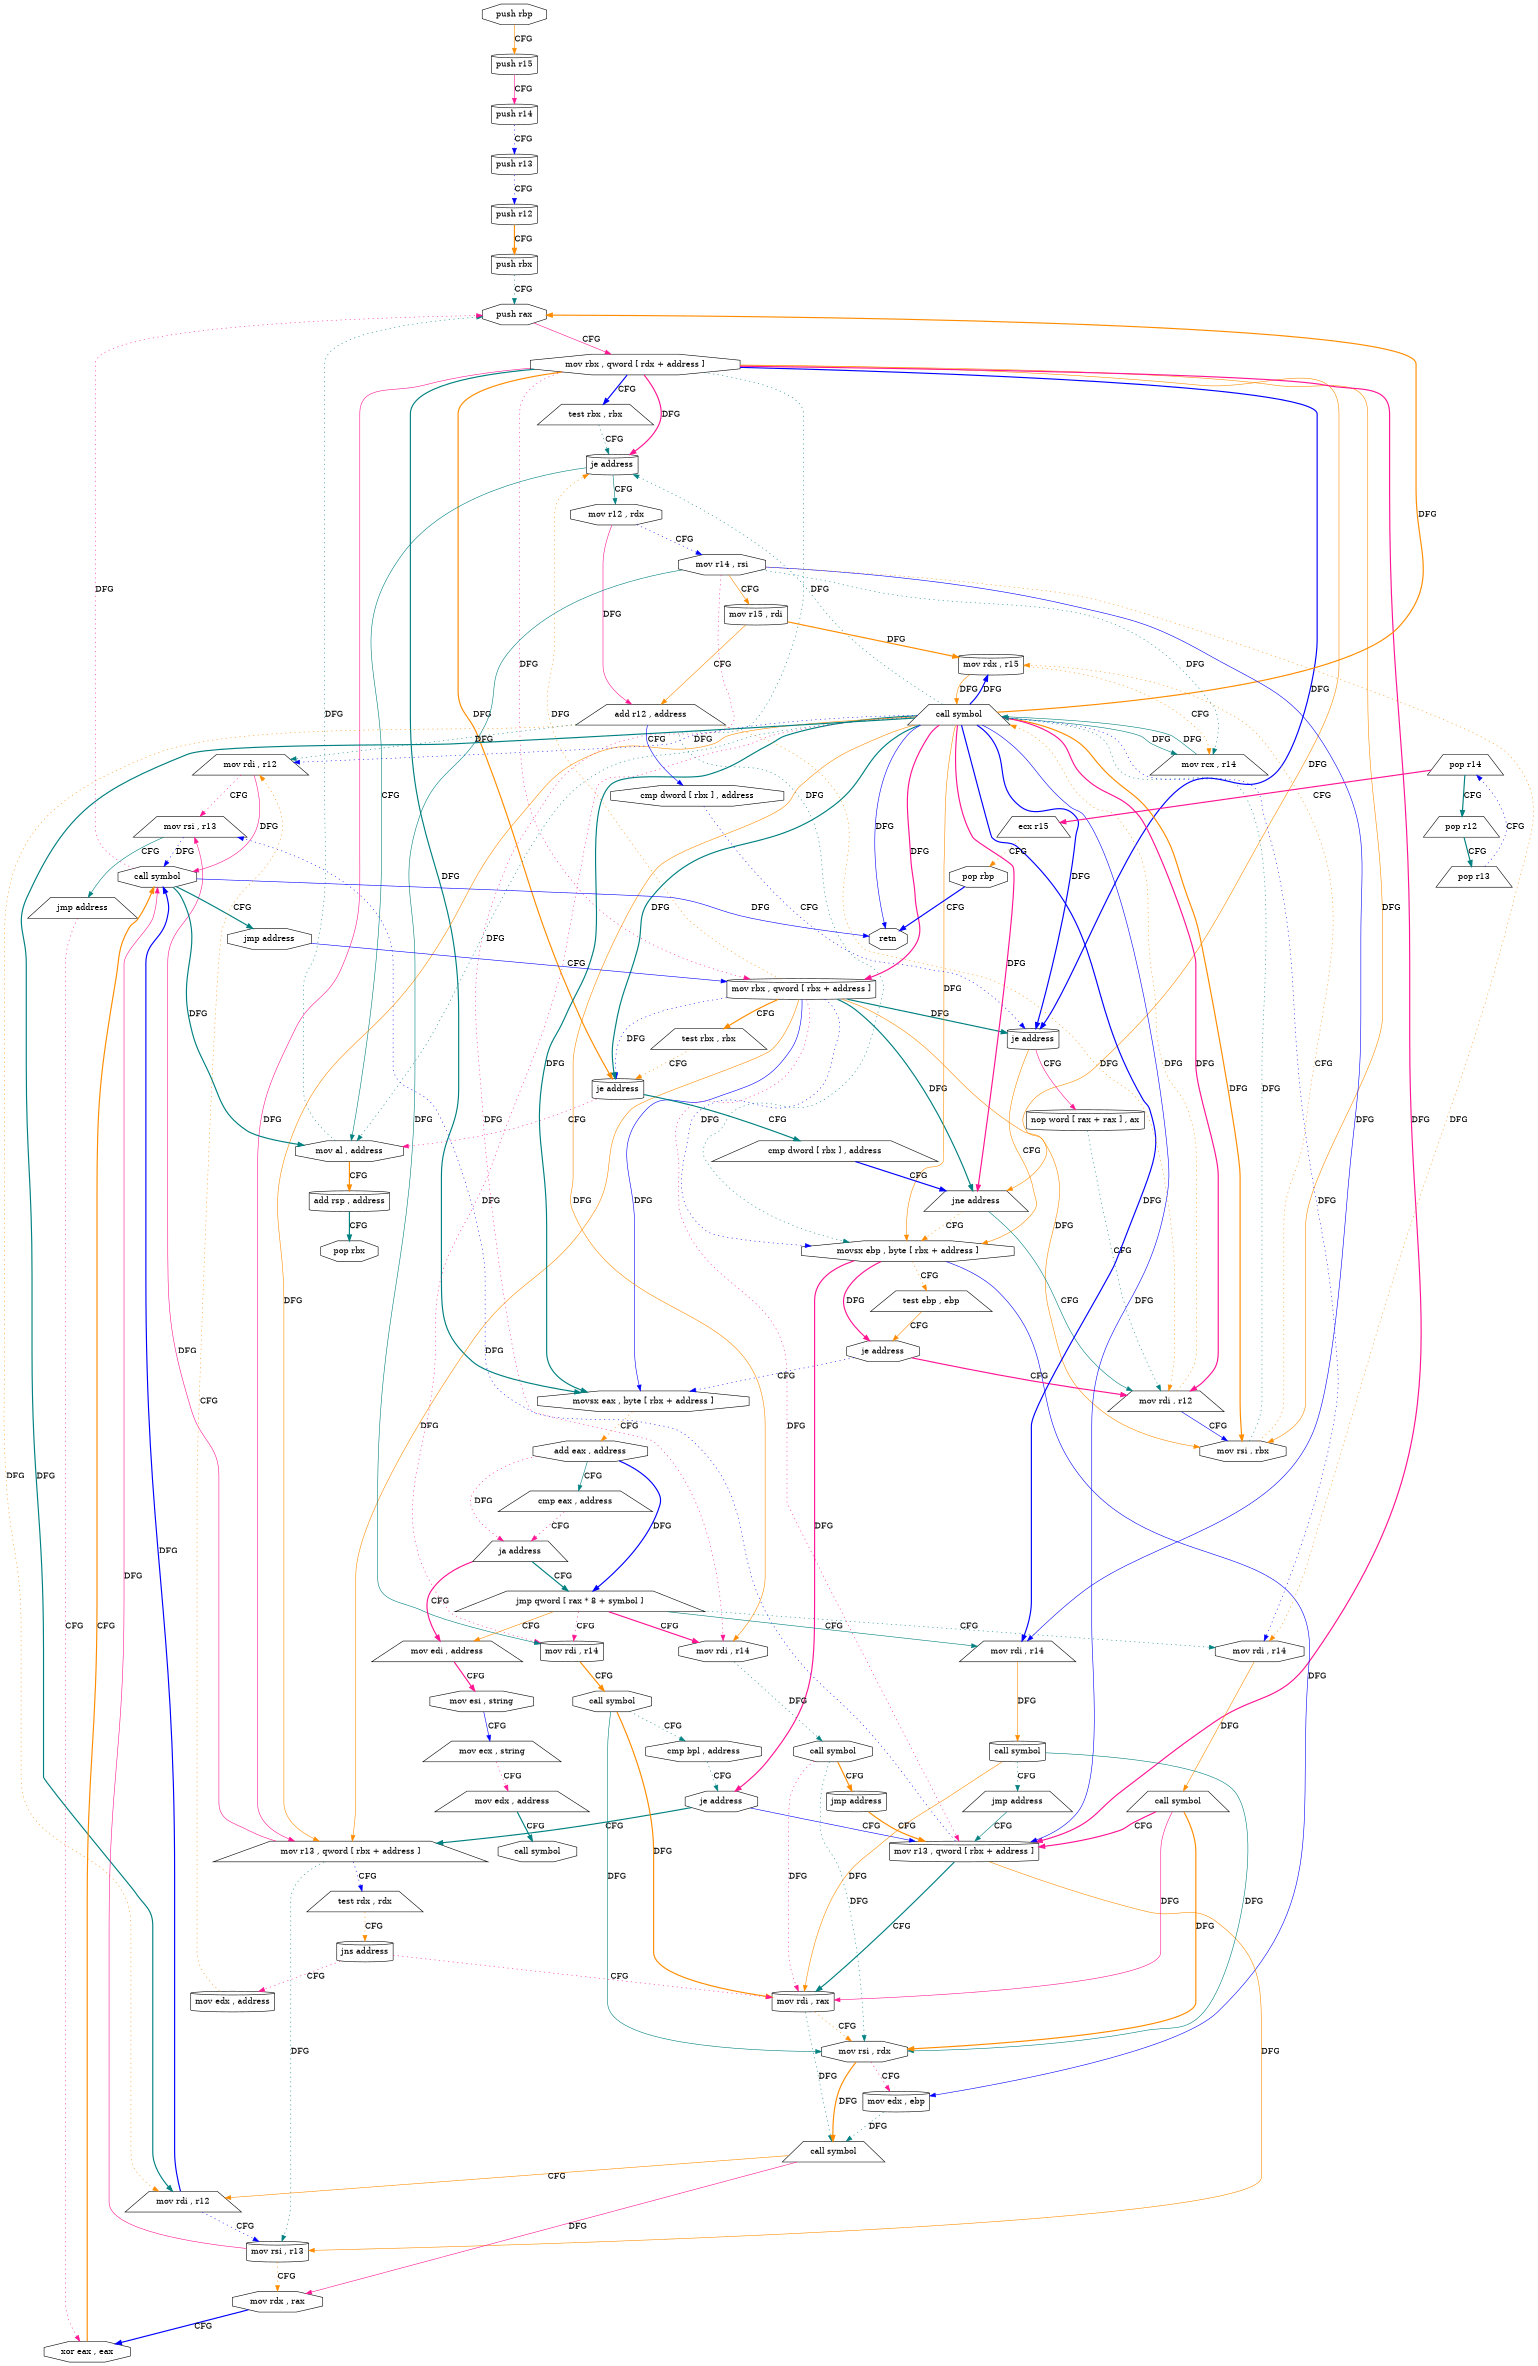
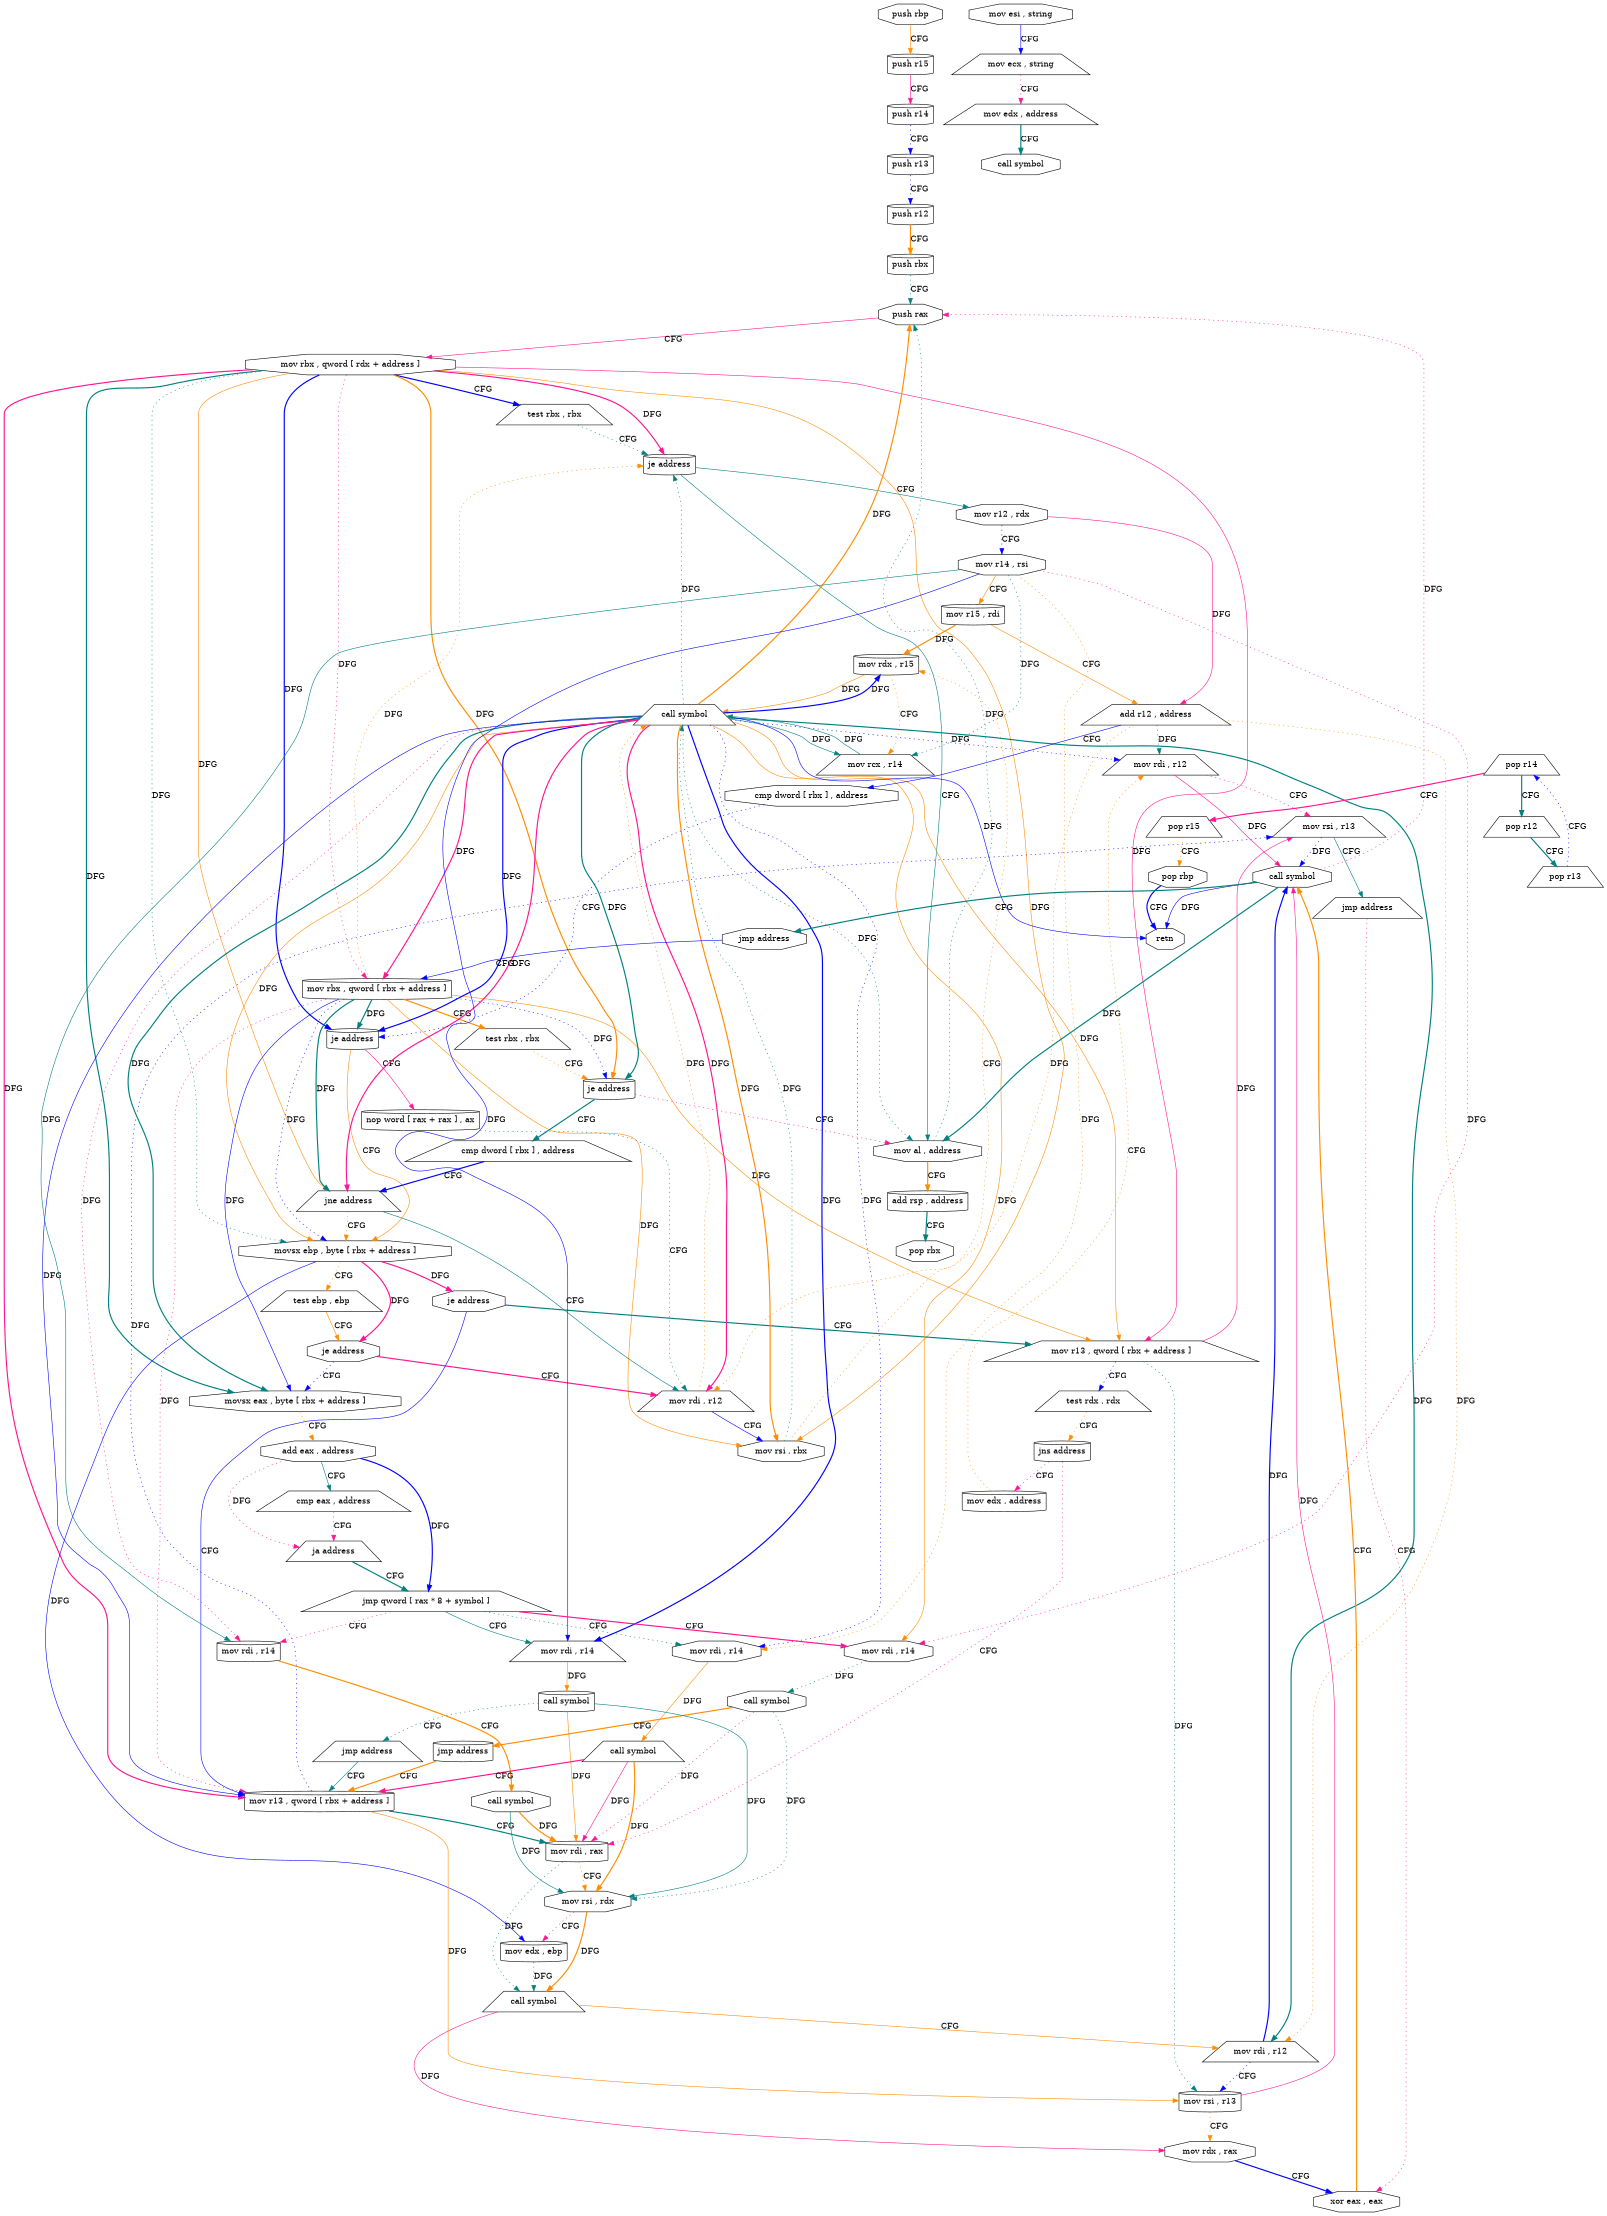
(1034, 827) -> (1184, 827)
(447, 1651) -> none
(704, 1751) -> none
